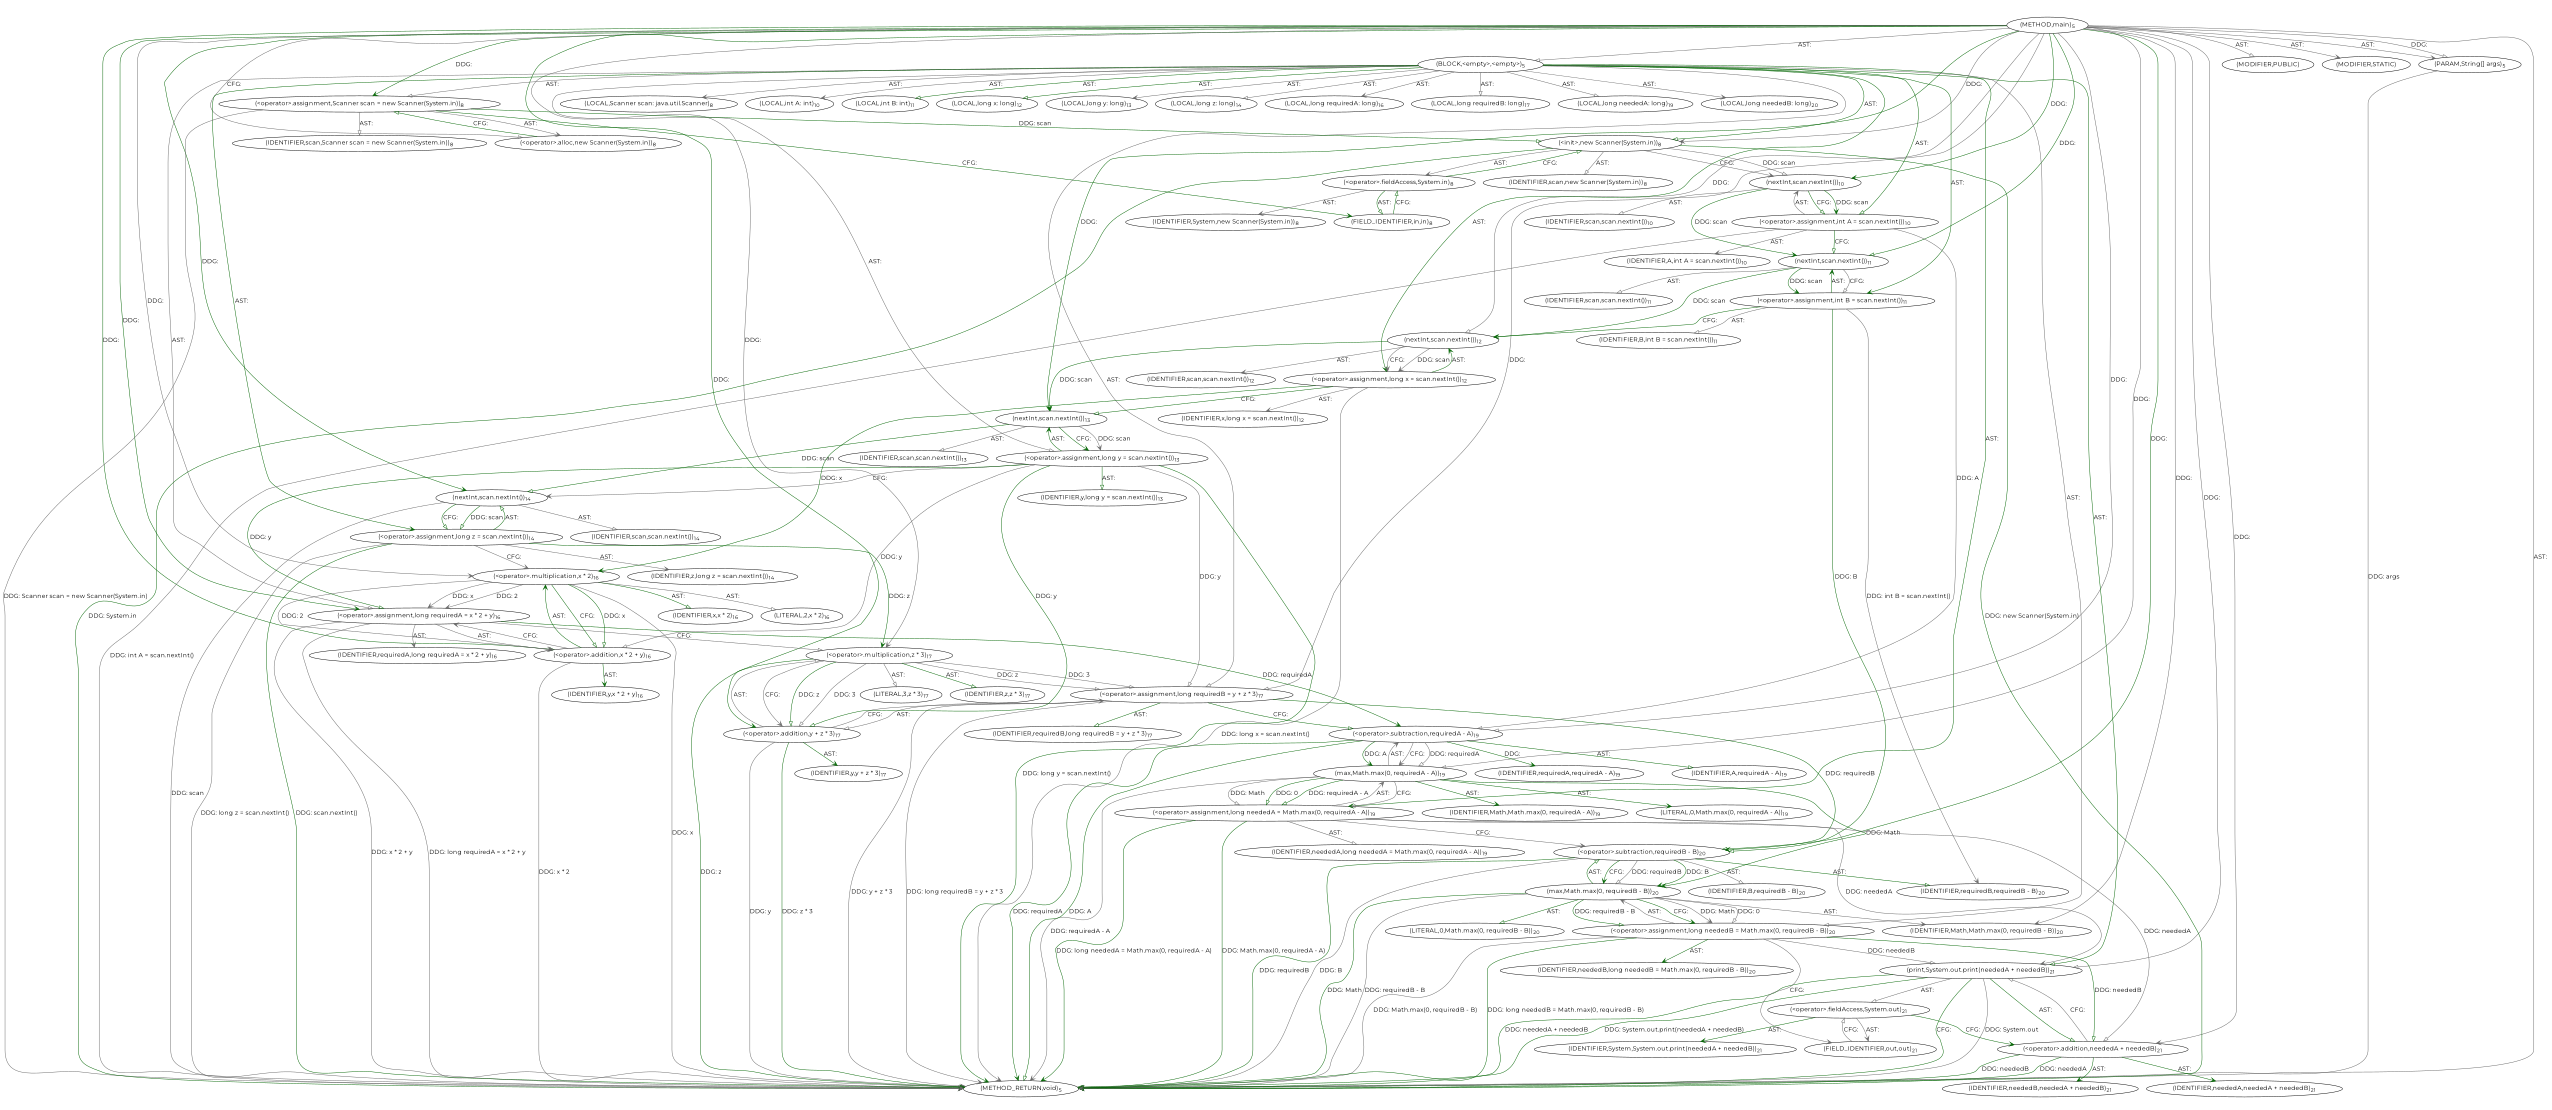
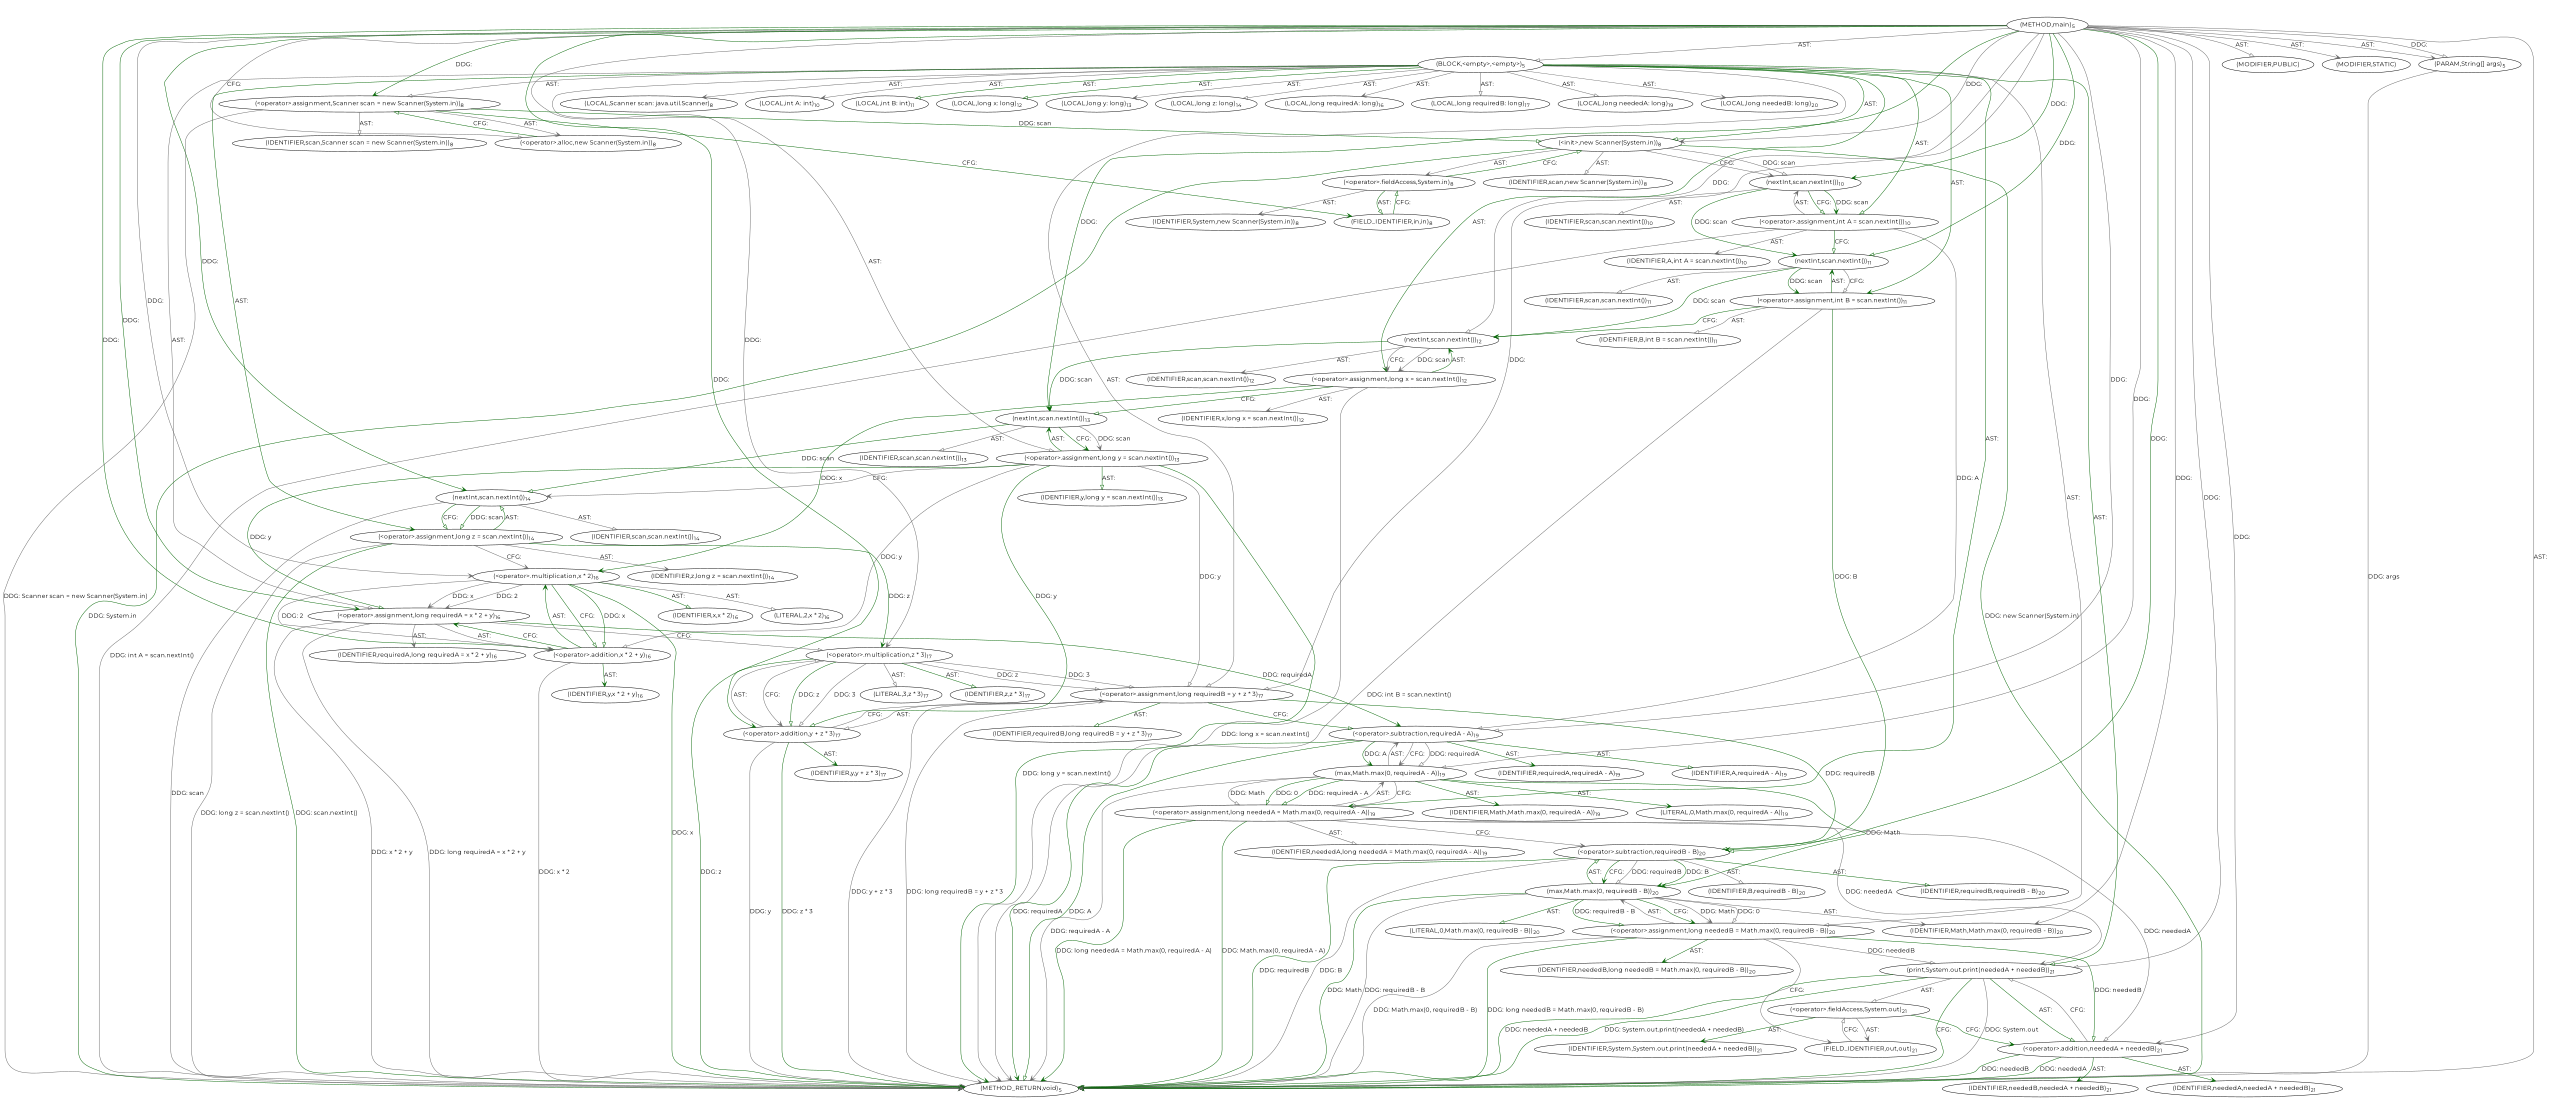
(1867, 601) -> (1344, 709)
(513, 637) -> (513, 637)
(1513, 754) -> (1513, 754)
(672, 936) -> (672, 936)
